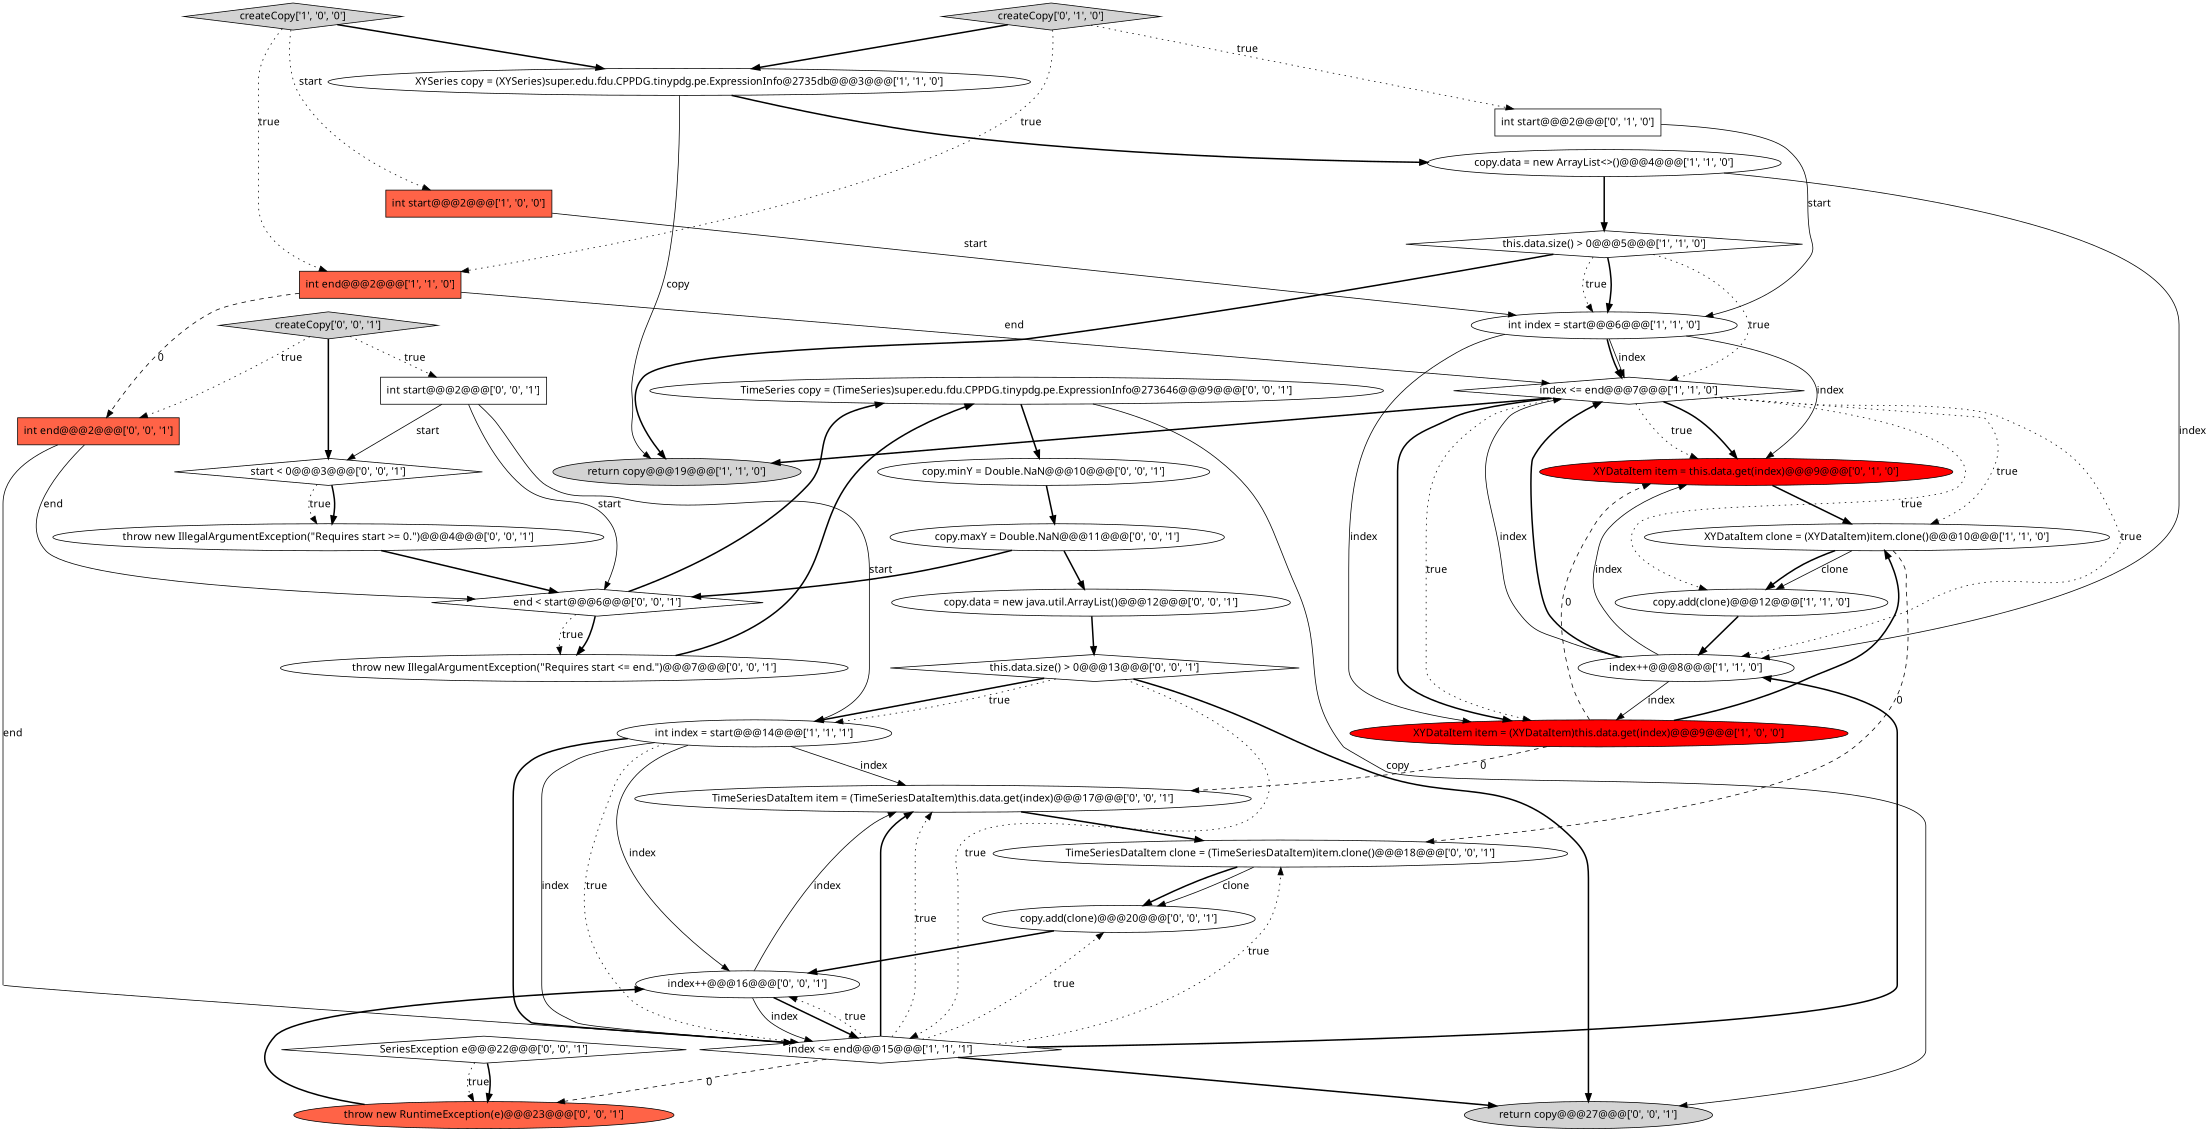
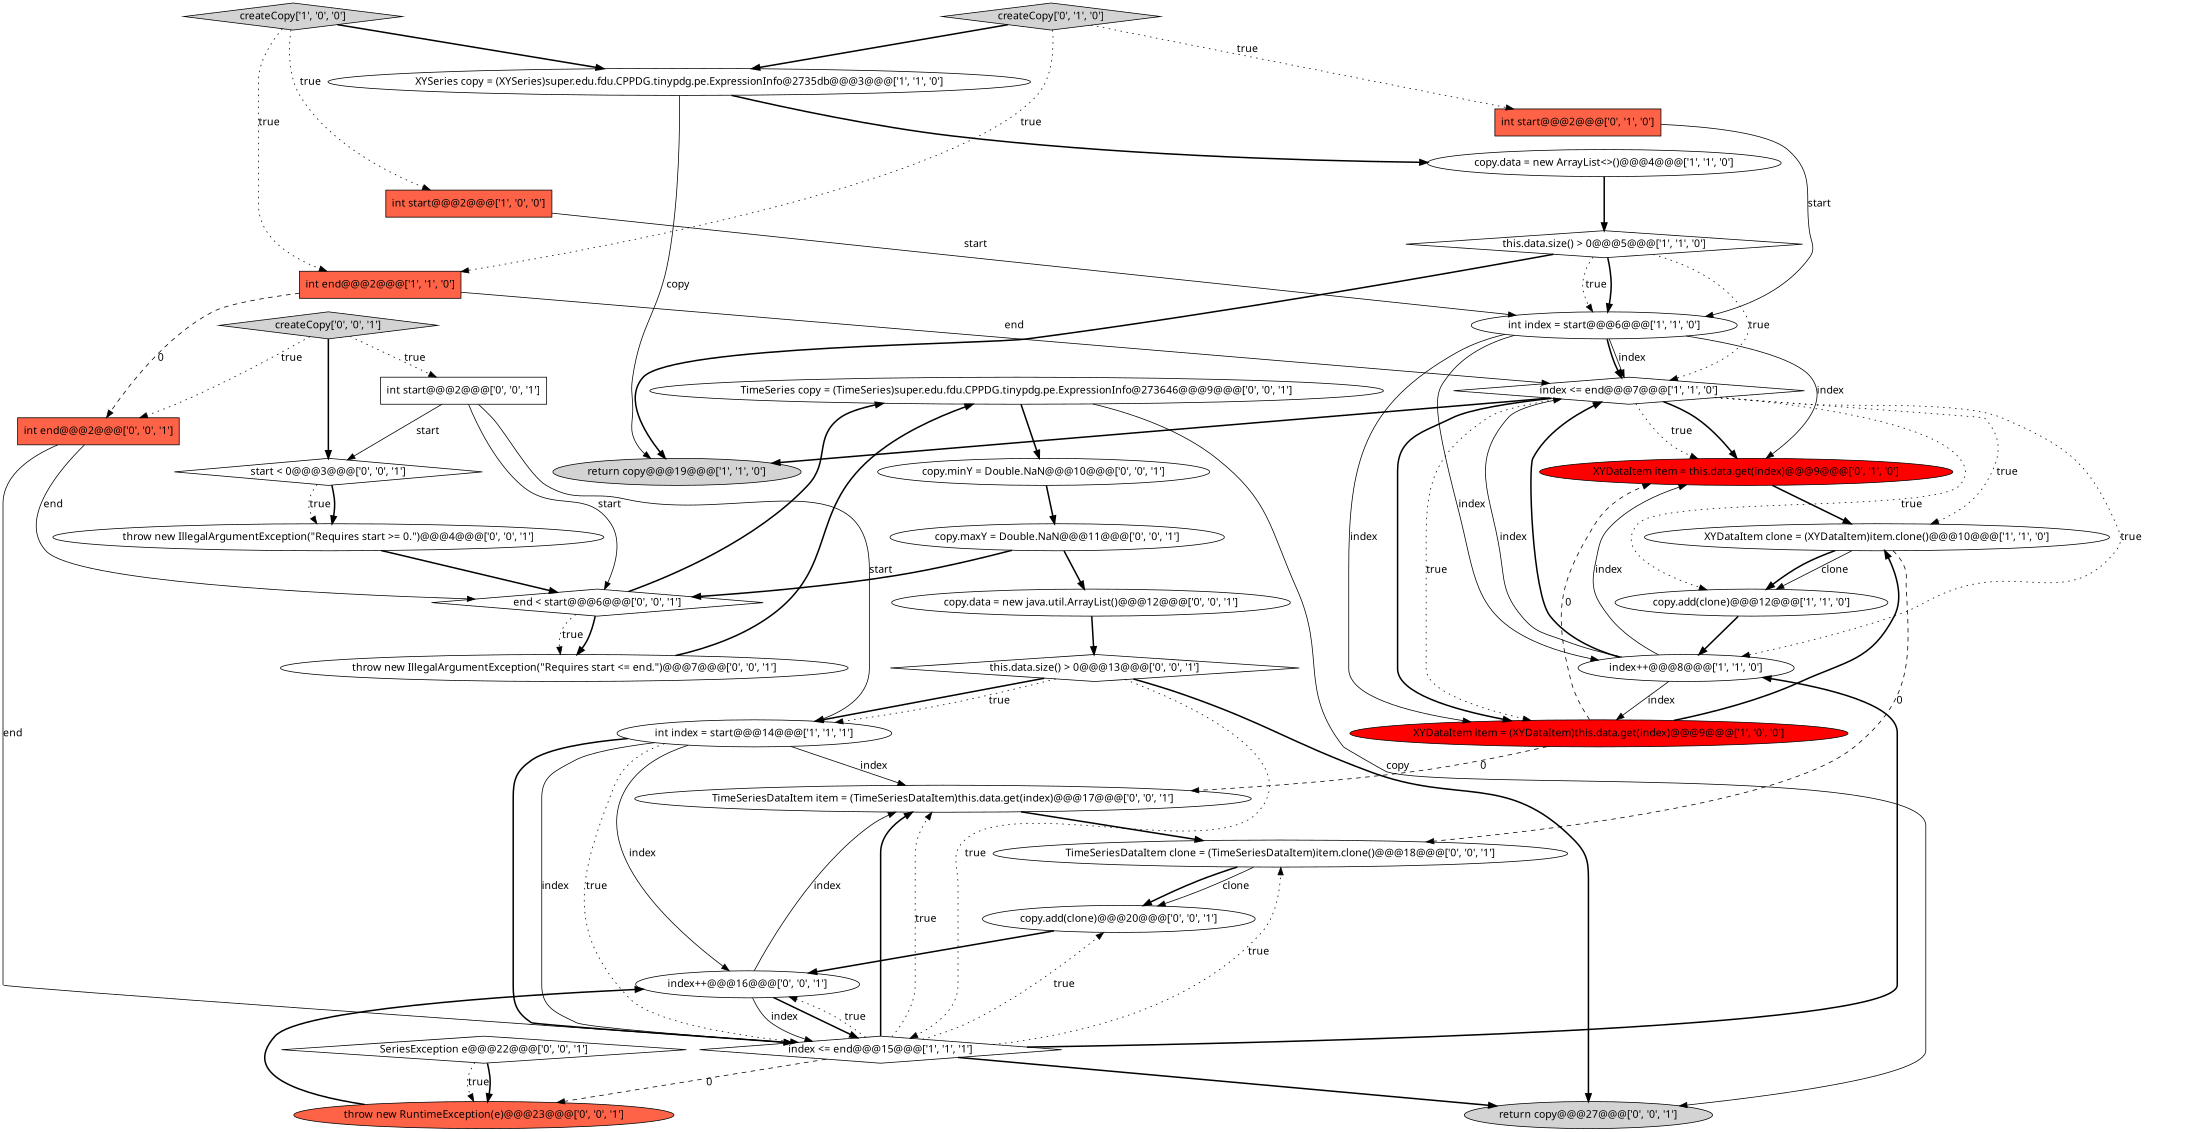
(311, 82) -> (311, 82)
(1578, 122) -> (1578, 122)
(2179, 392) -> (1459, 510)
